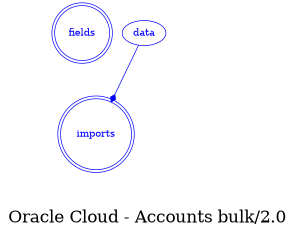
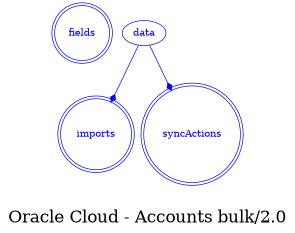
none -> (192, 134)
